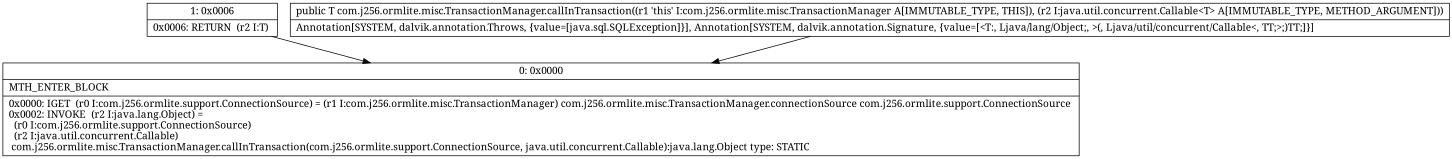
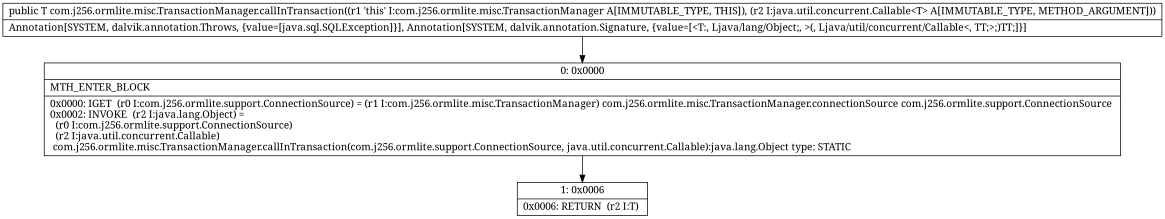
(317, 49) -> (582, 165)
